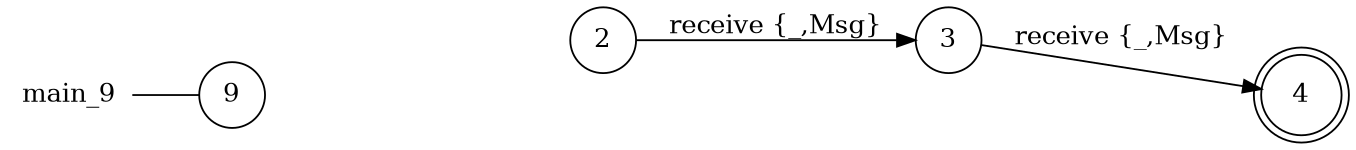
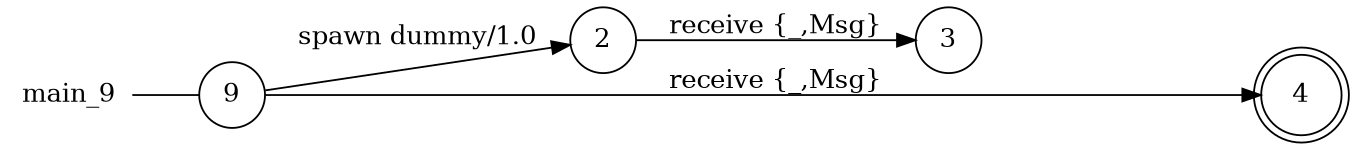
(1112, 66) -> (754, 95)
none -> (408, 69)
